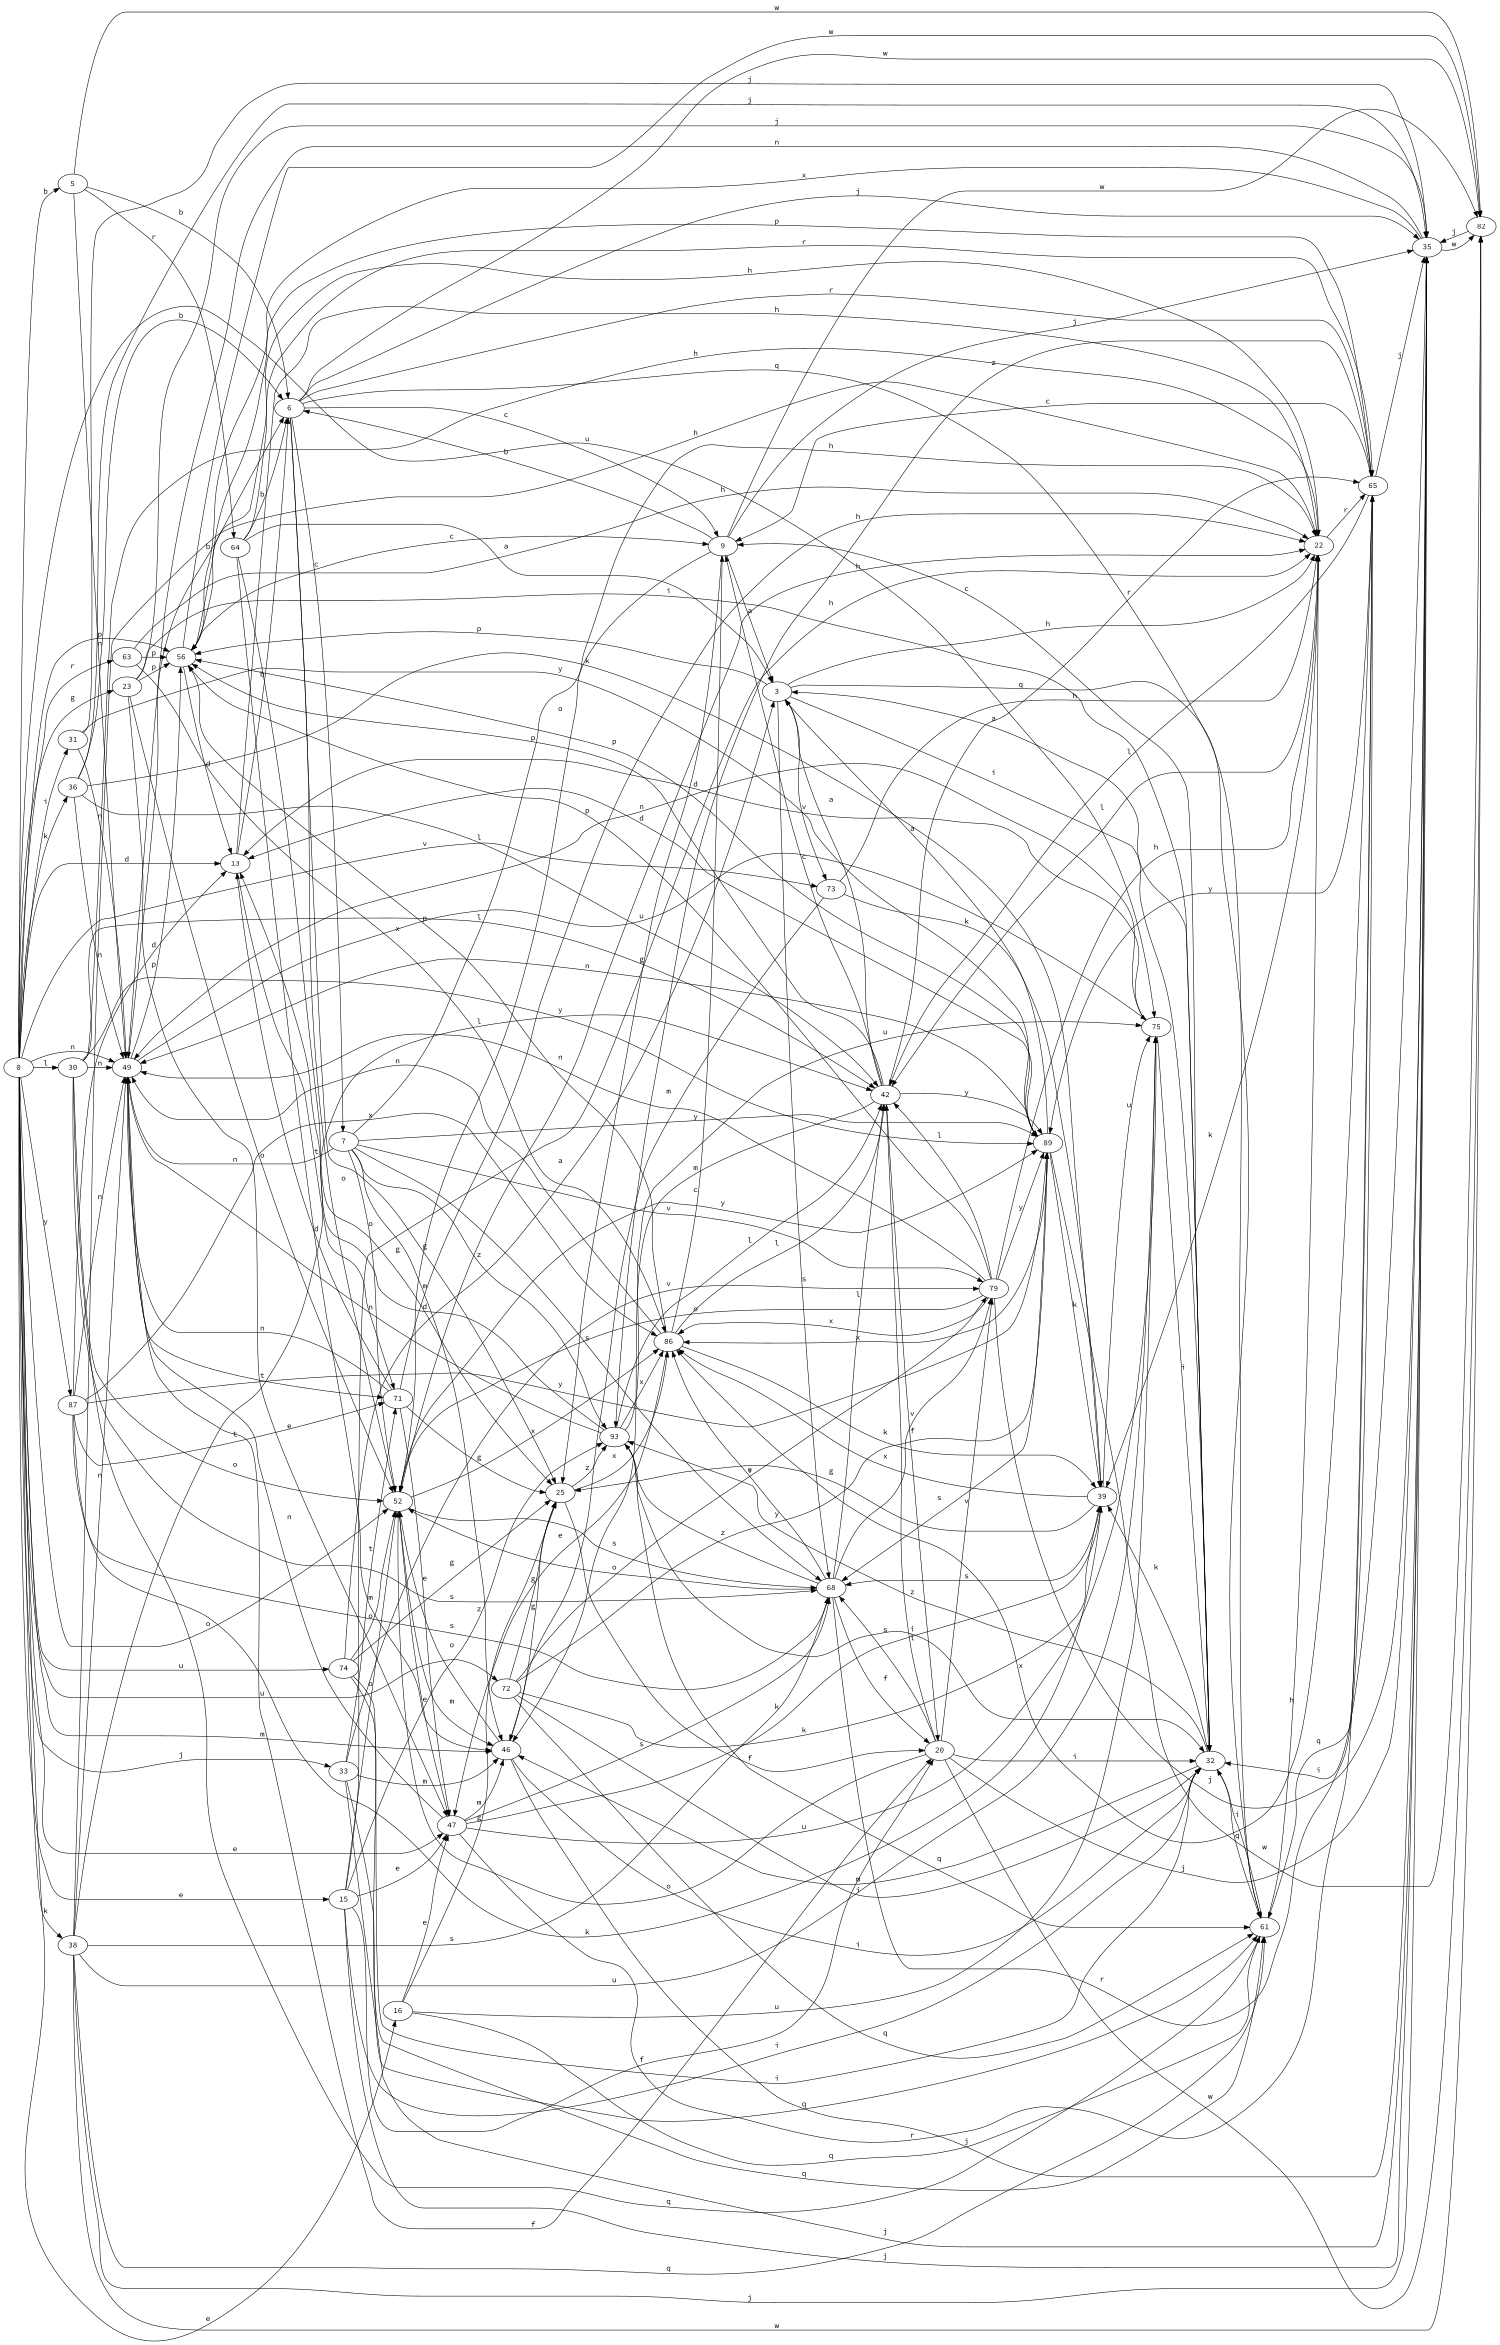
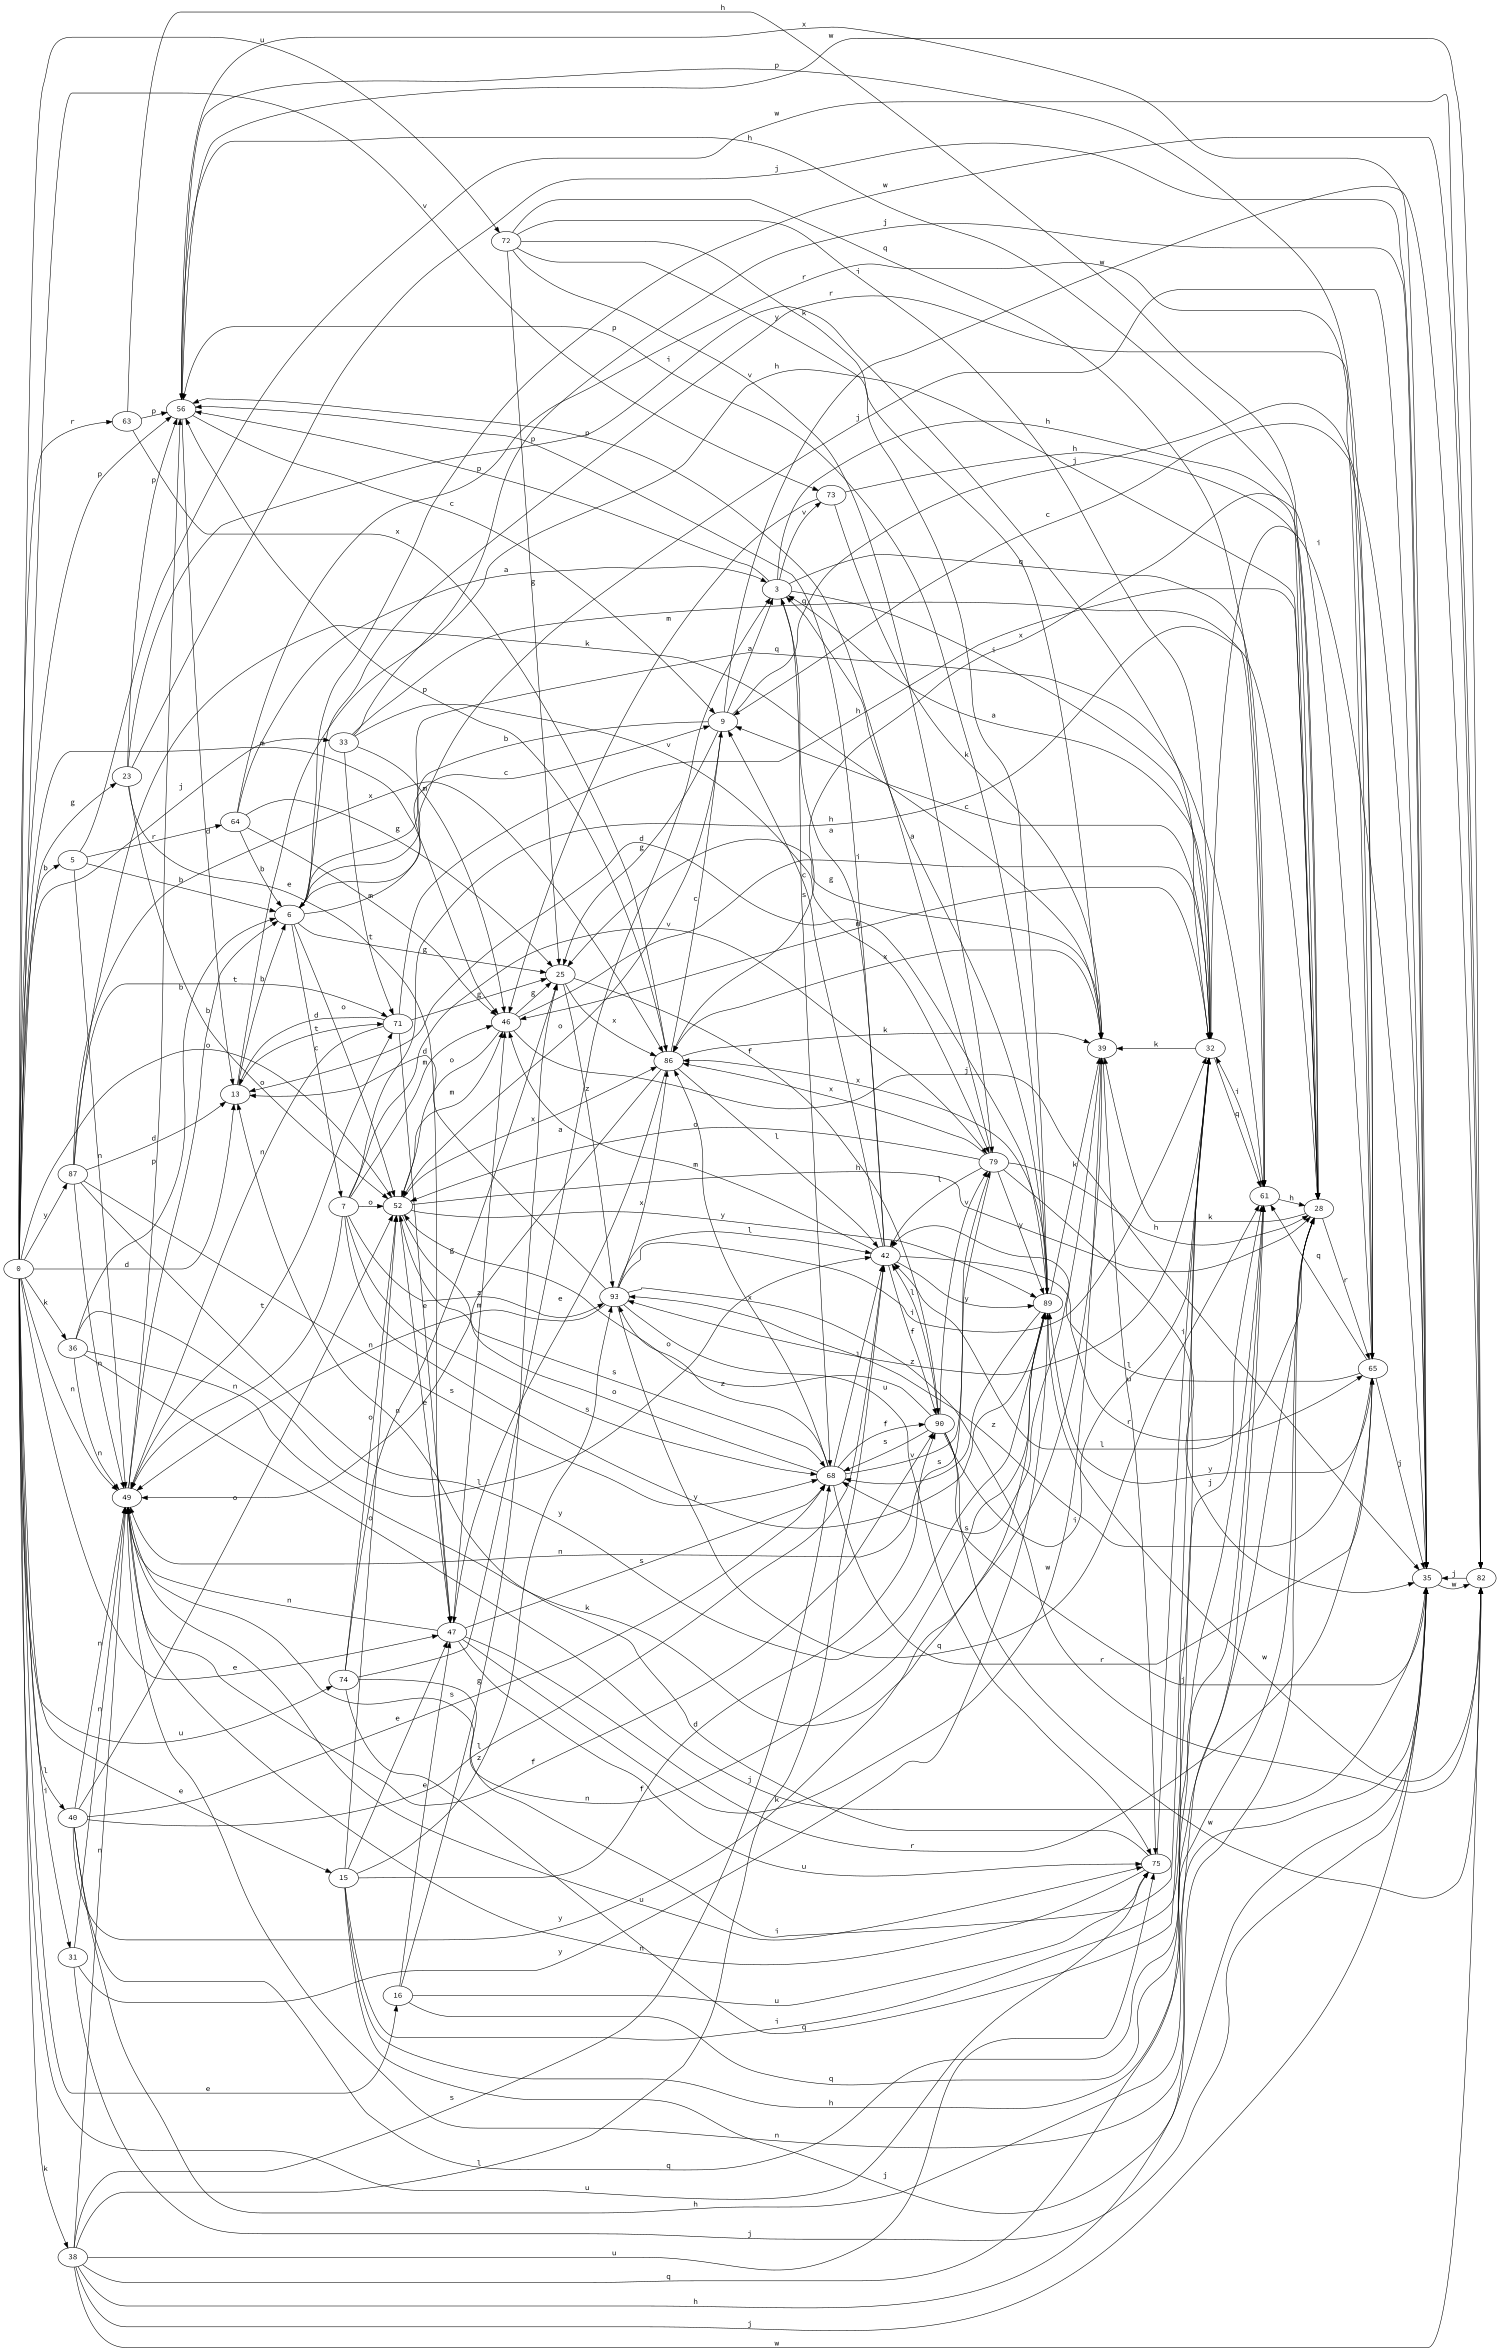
(1319, 546) -> (1319, 1209)
(73, 1068) -> (73, 1818)
none -> (1061, 1645)
(940, 1751) -> (940, 1424)
